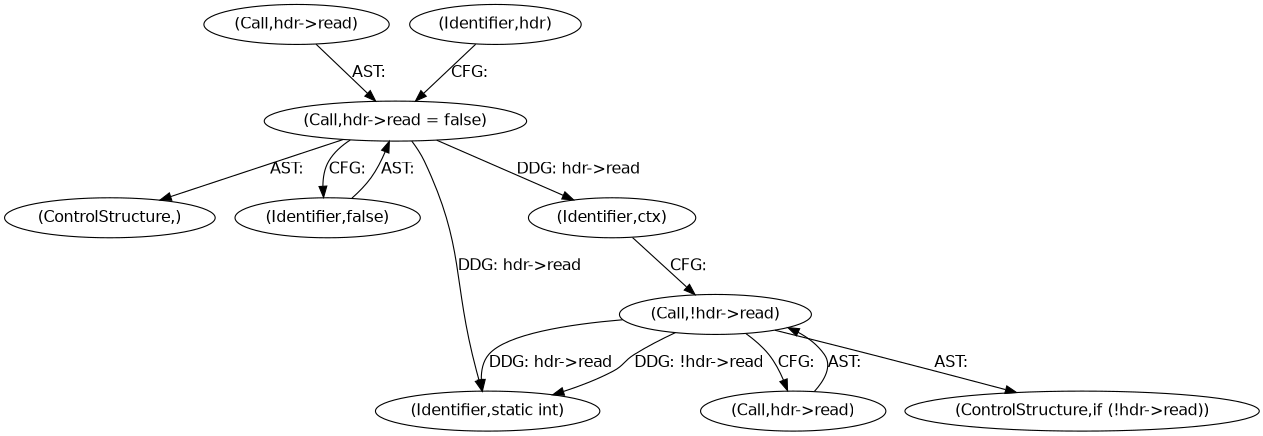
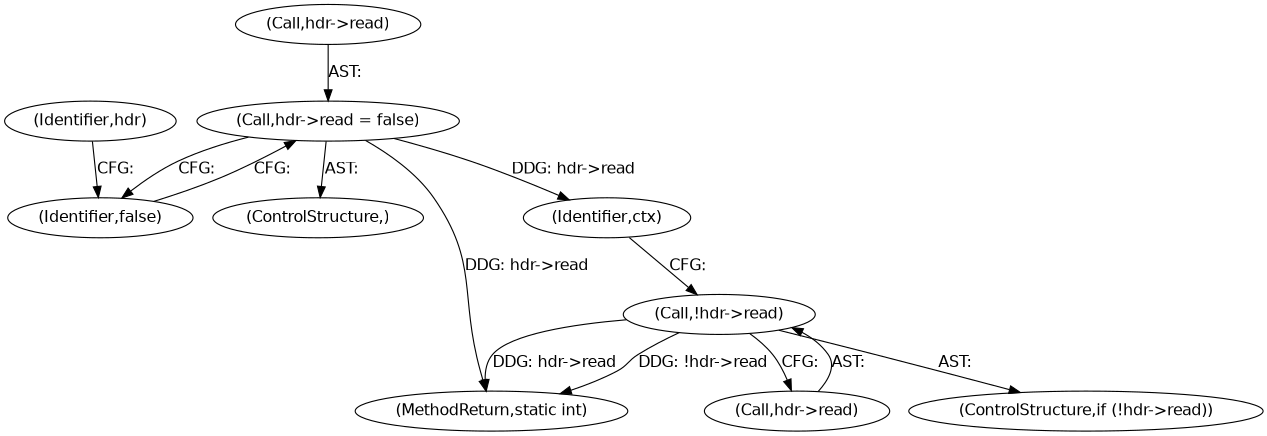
(450, 69) -> (95, 164)
(400, 169) -> (275, 169)
(488, 411) -> (491, 411)
